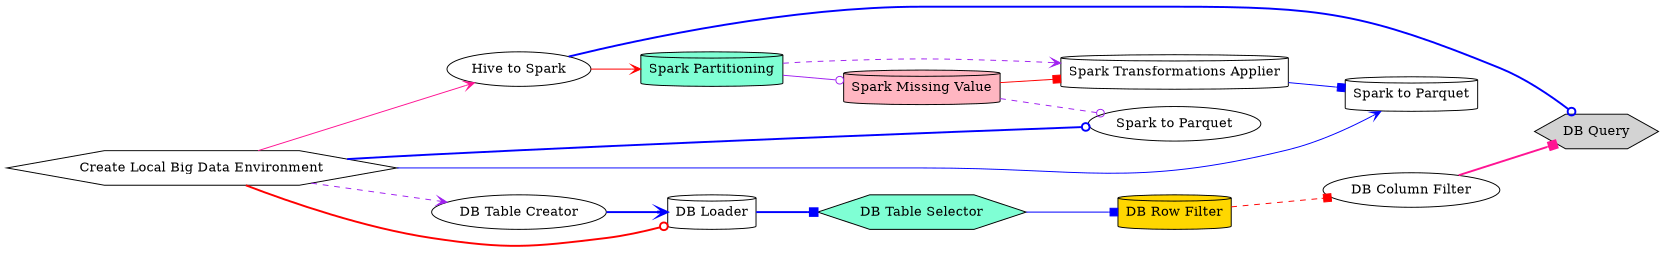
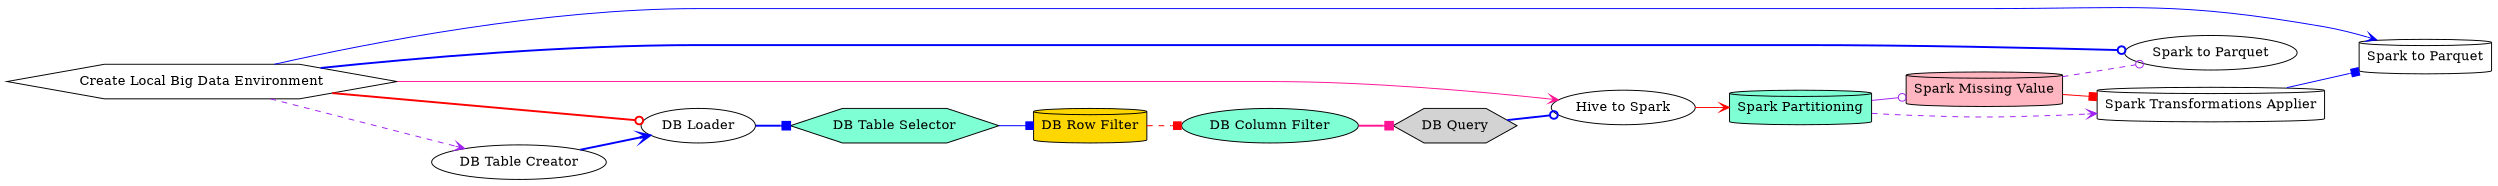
(1077, 7) -> (1529, 118)
(1411, 190) -> (1270, 126)
(712, 212) -> (698, 126)
